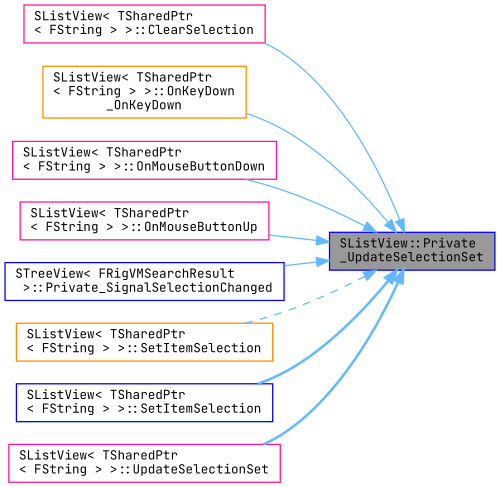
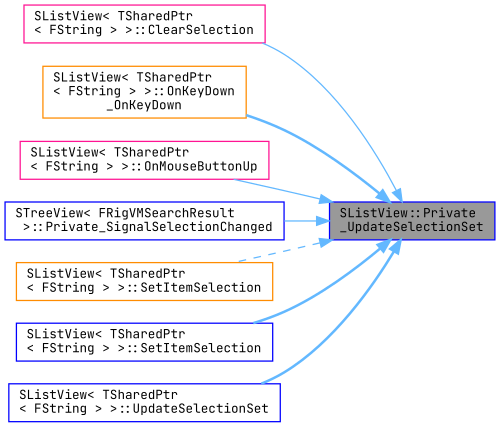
(324, 158) -> (317, 148)
(145, 160) -> none
(145, 463) -> (145, 403)
